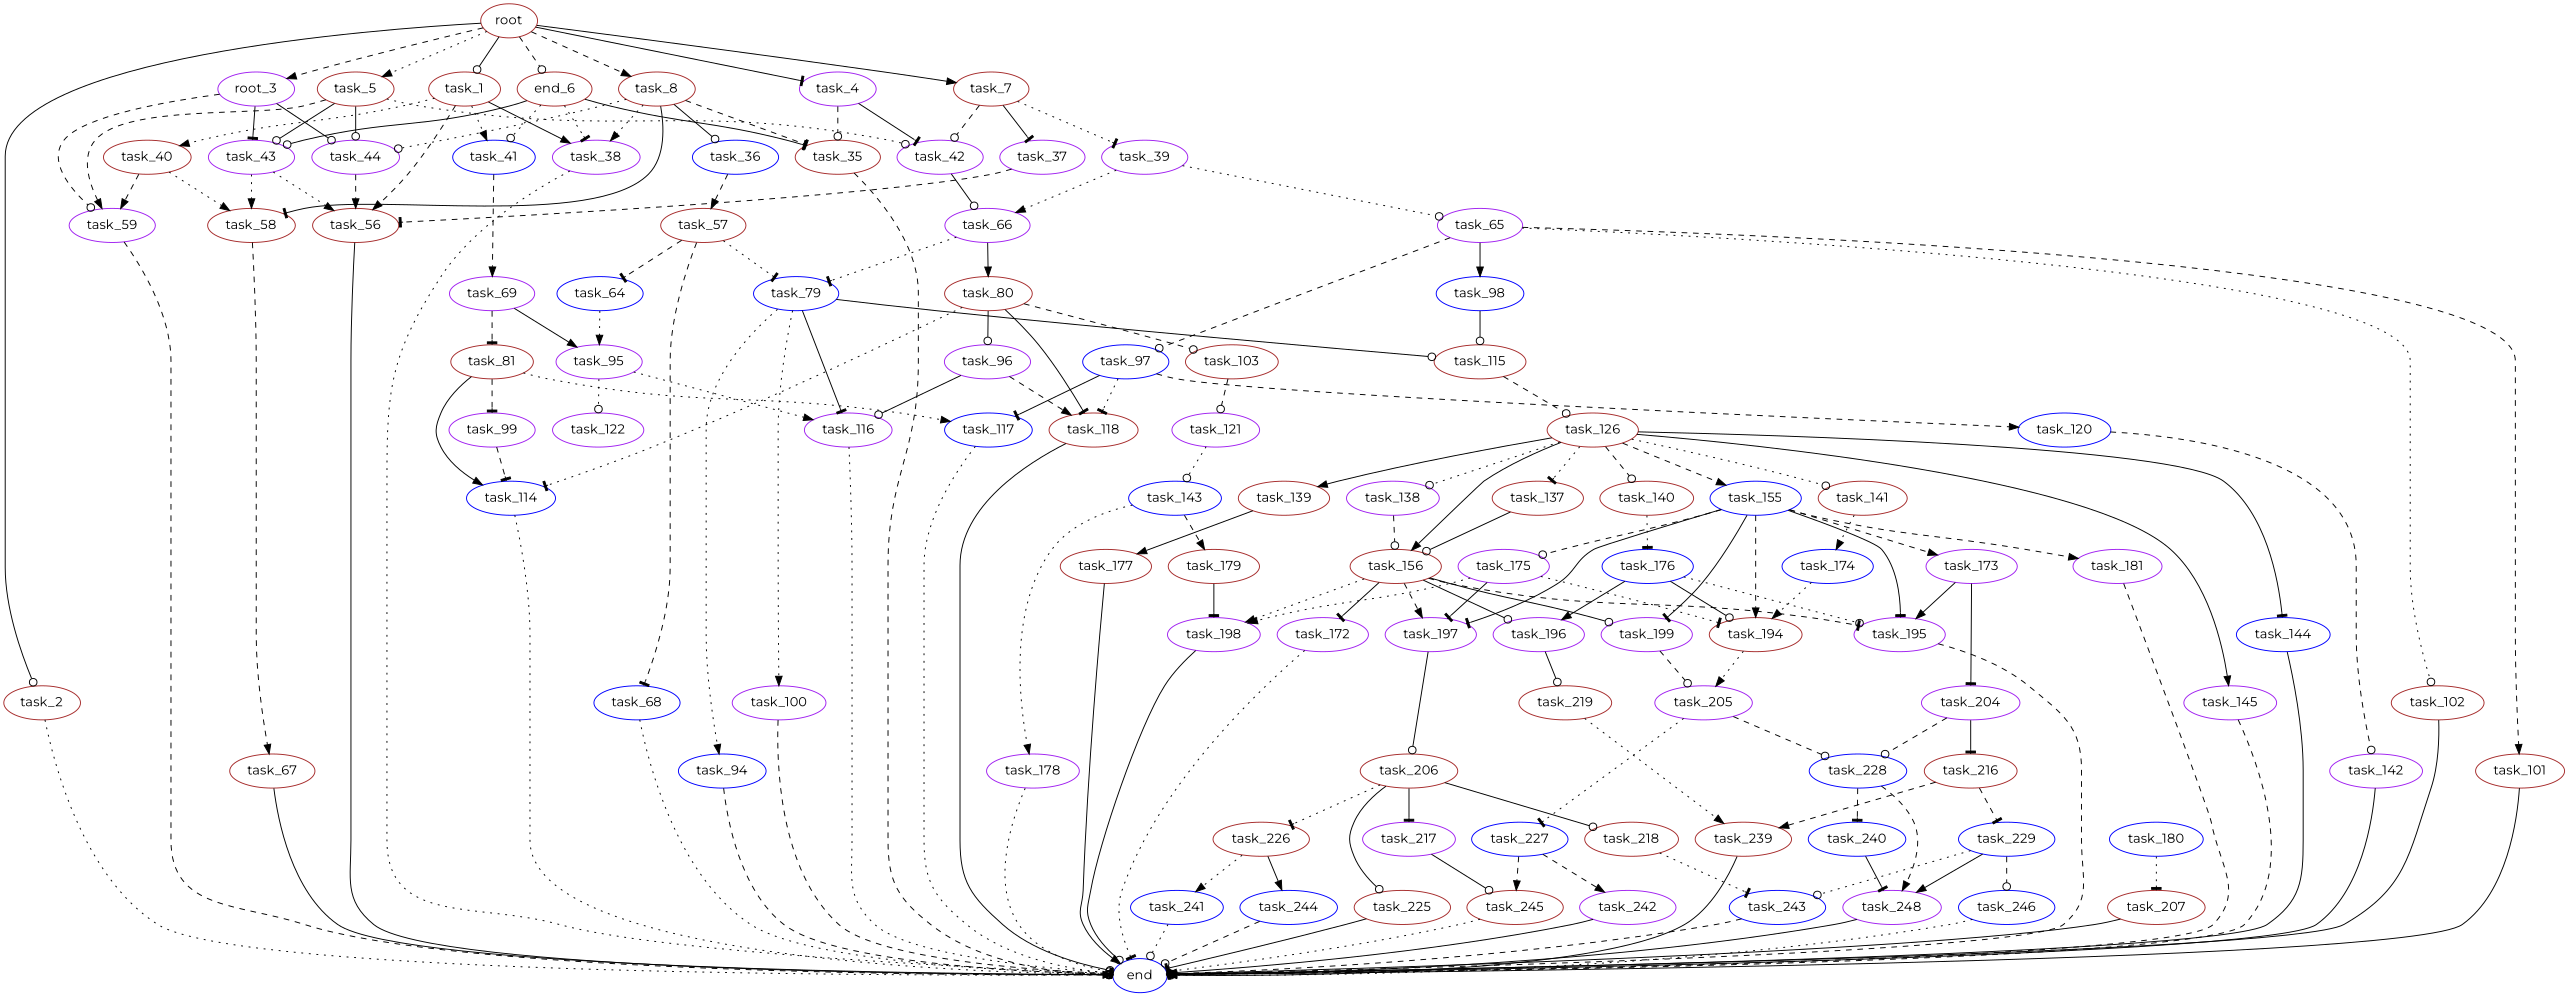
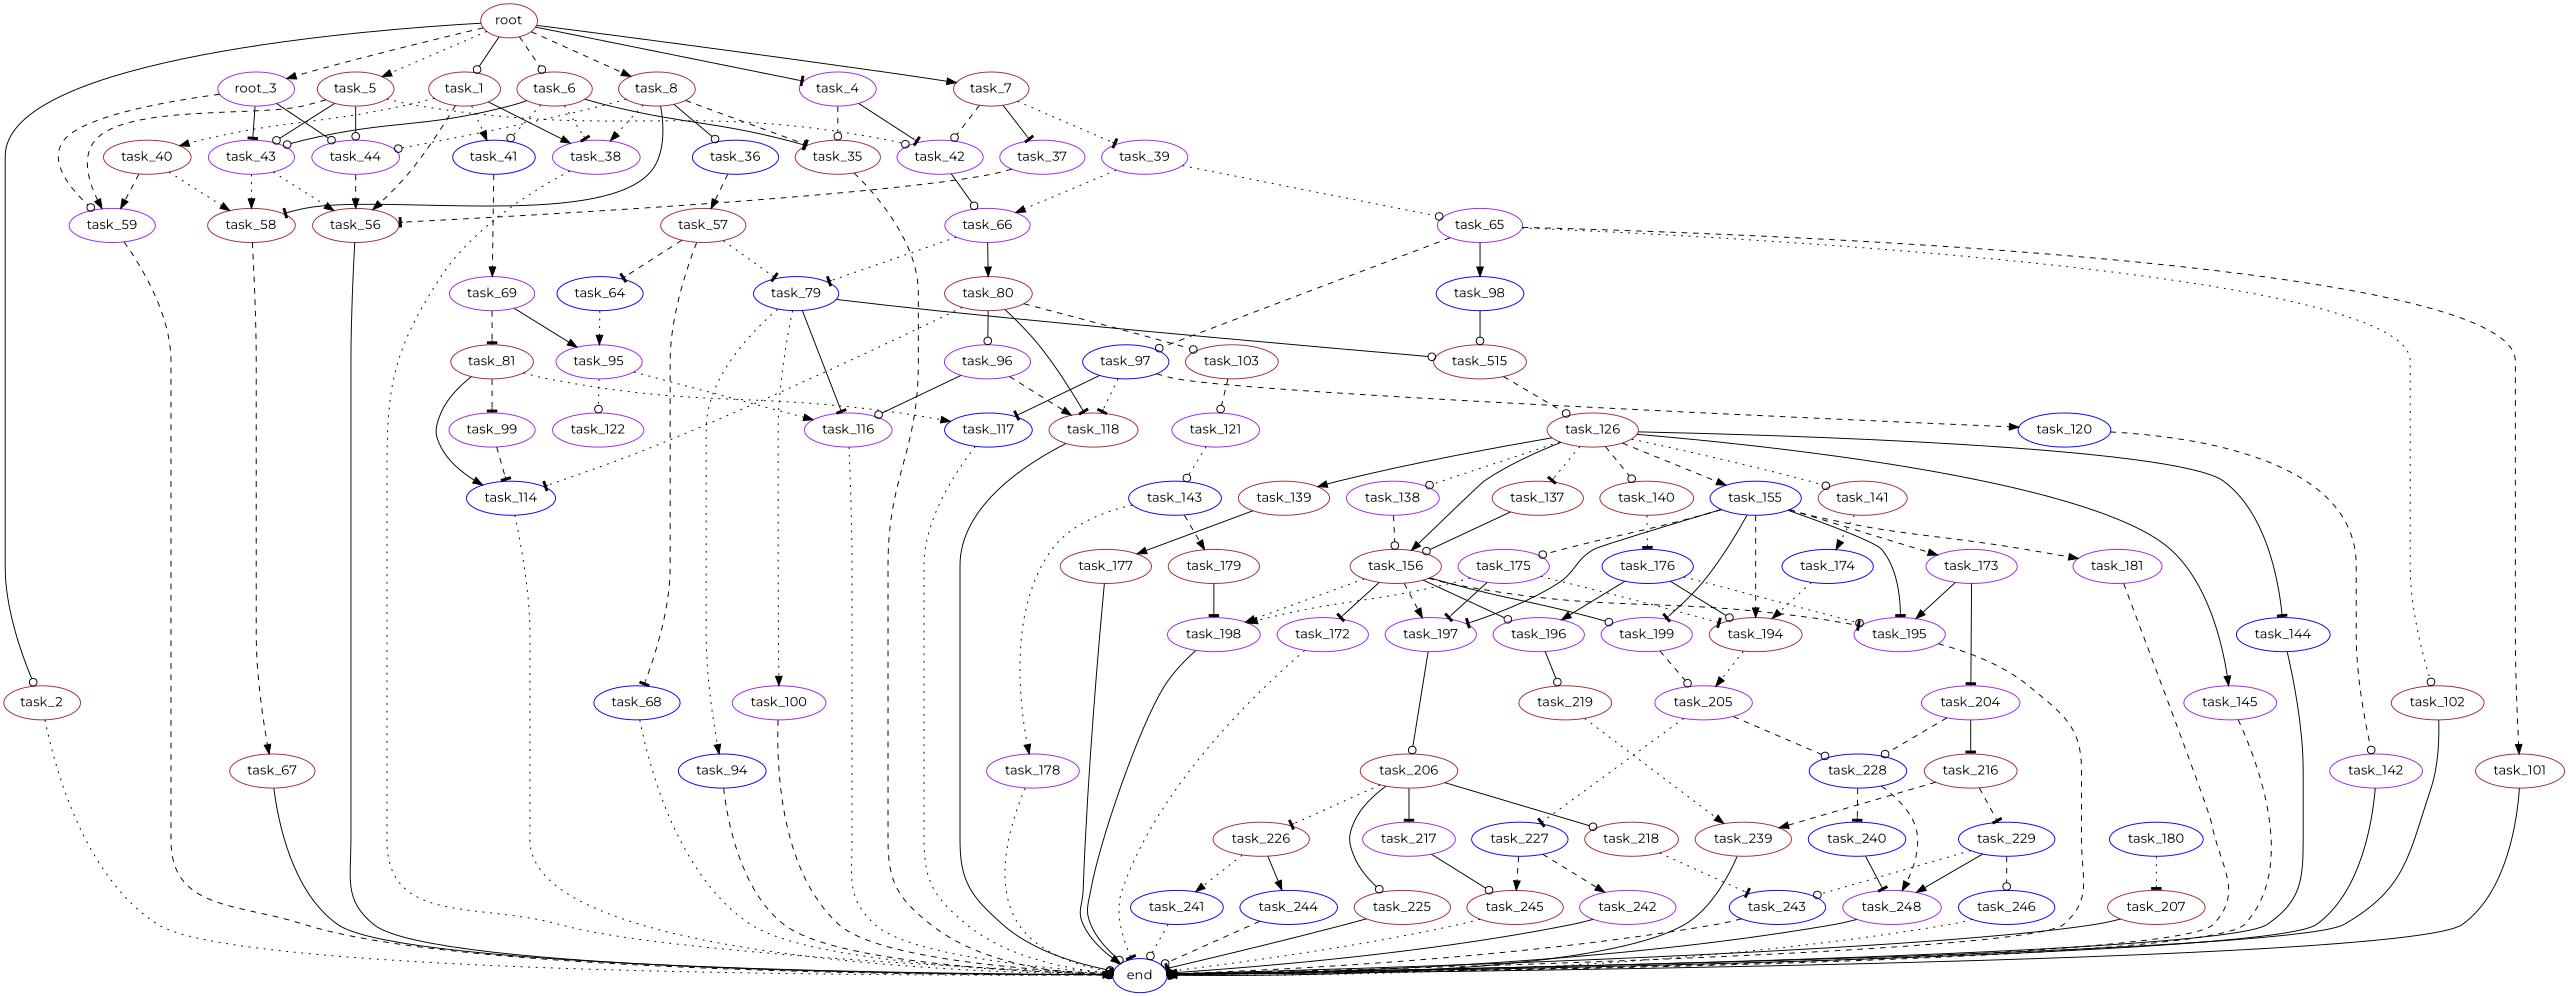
(555, 89) -> (555, 89)
(1480, 362) -> (1480, 362)
